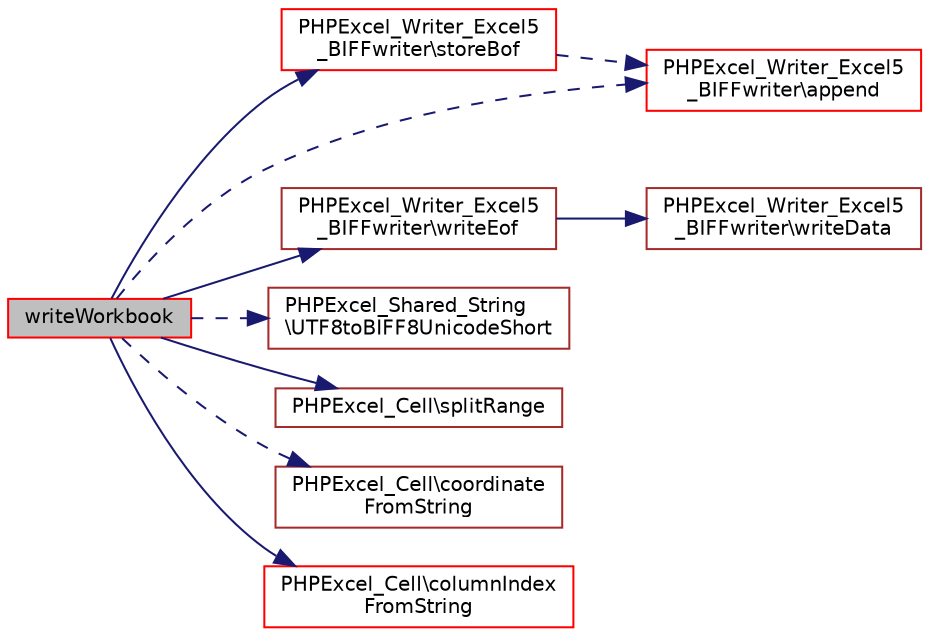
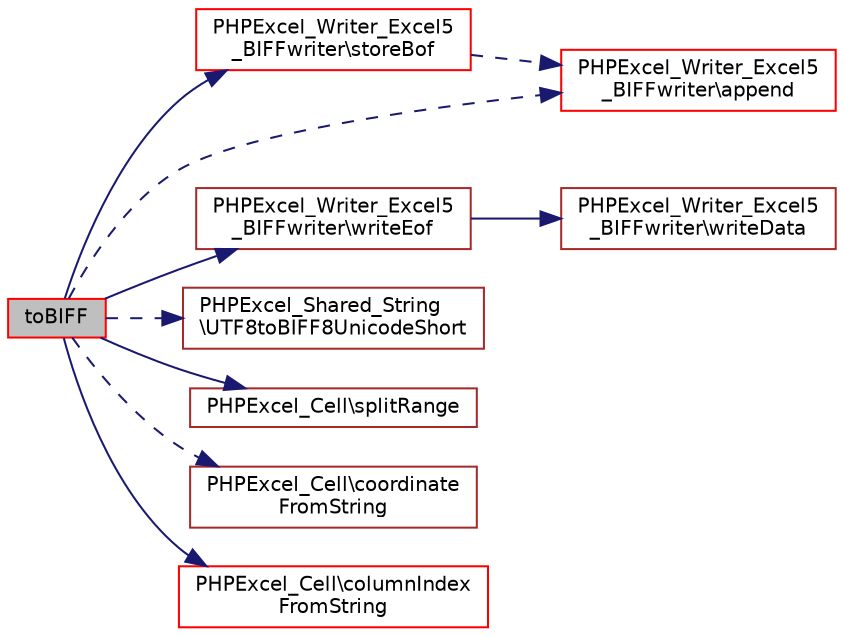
(100, 318) -> (57, 318)
